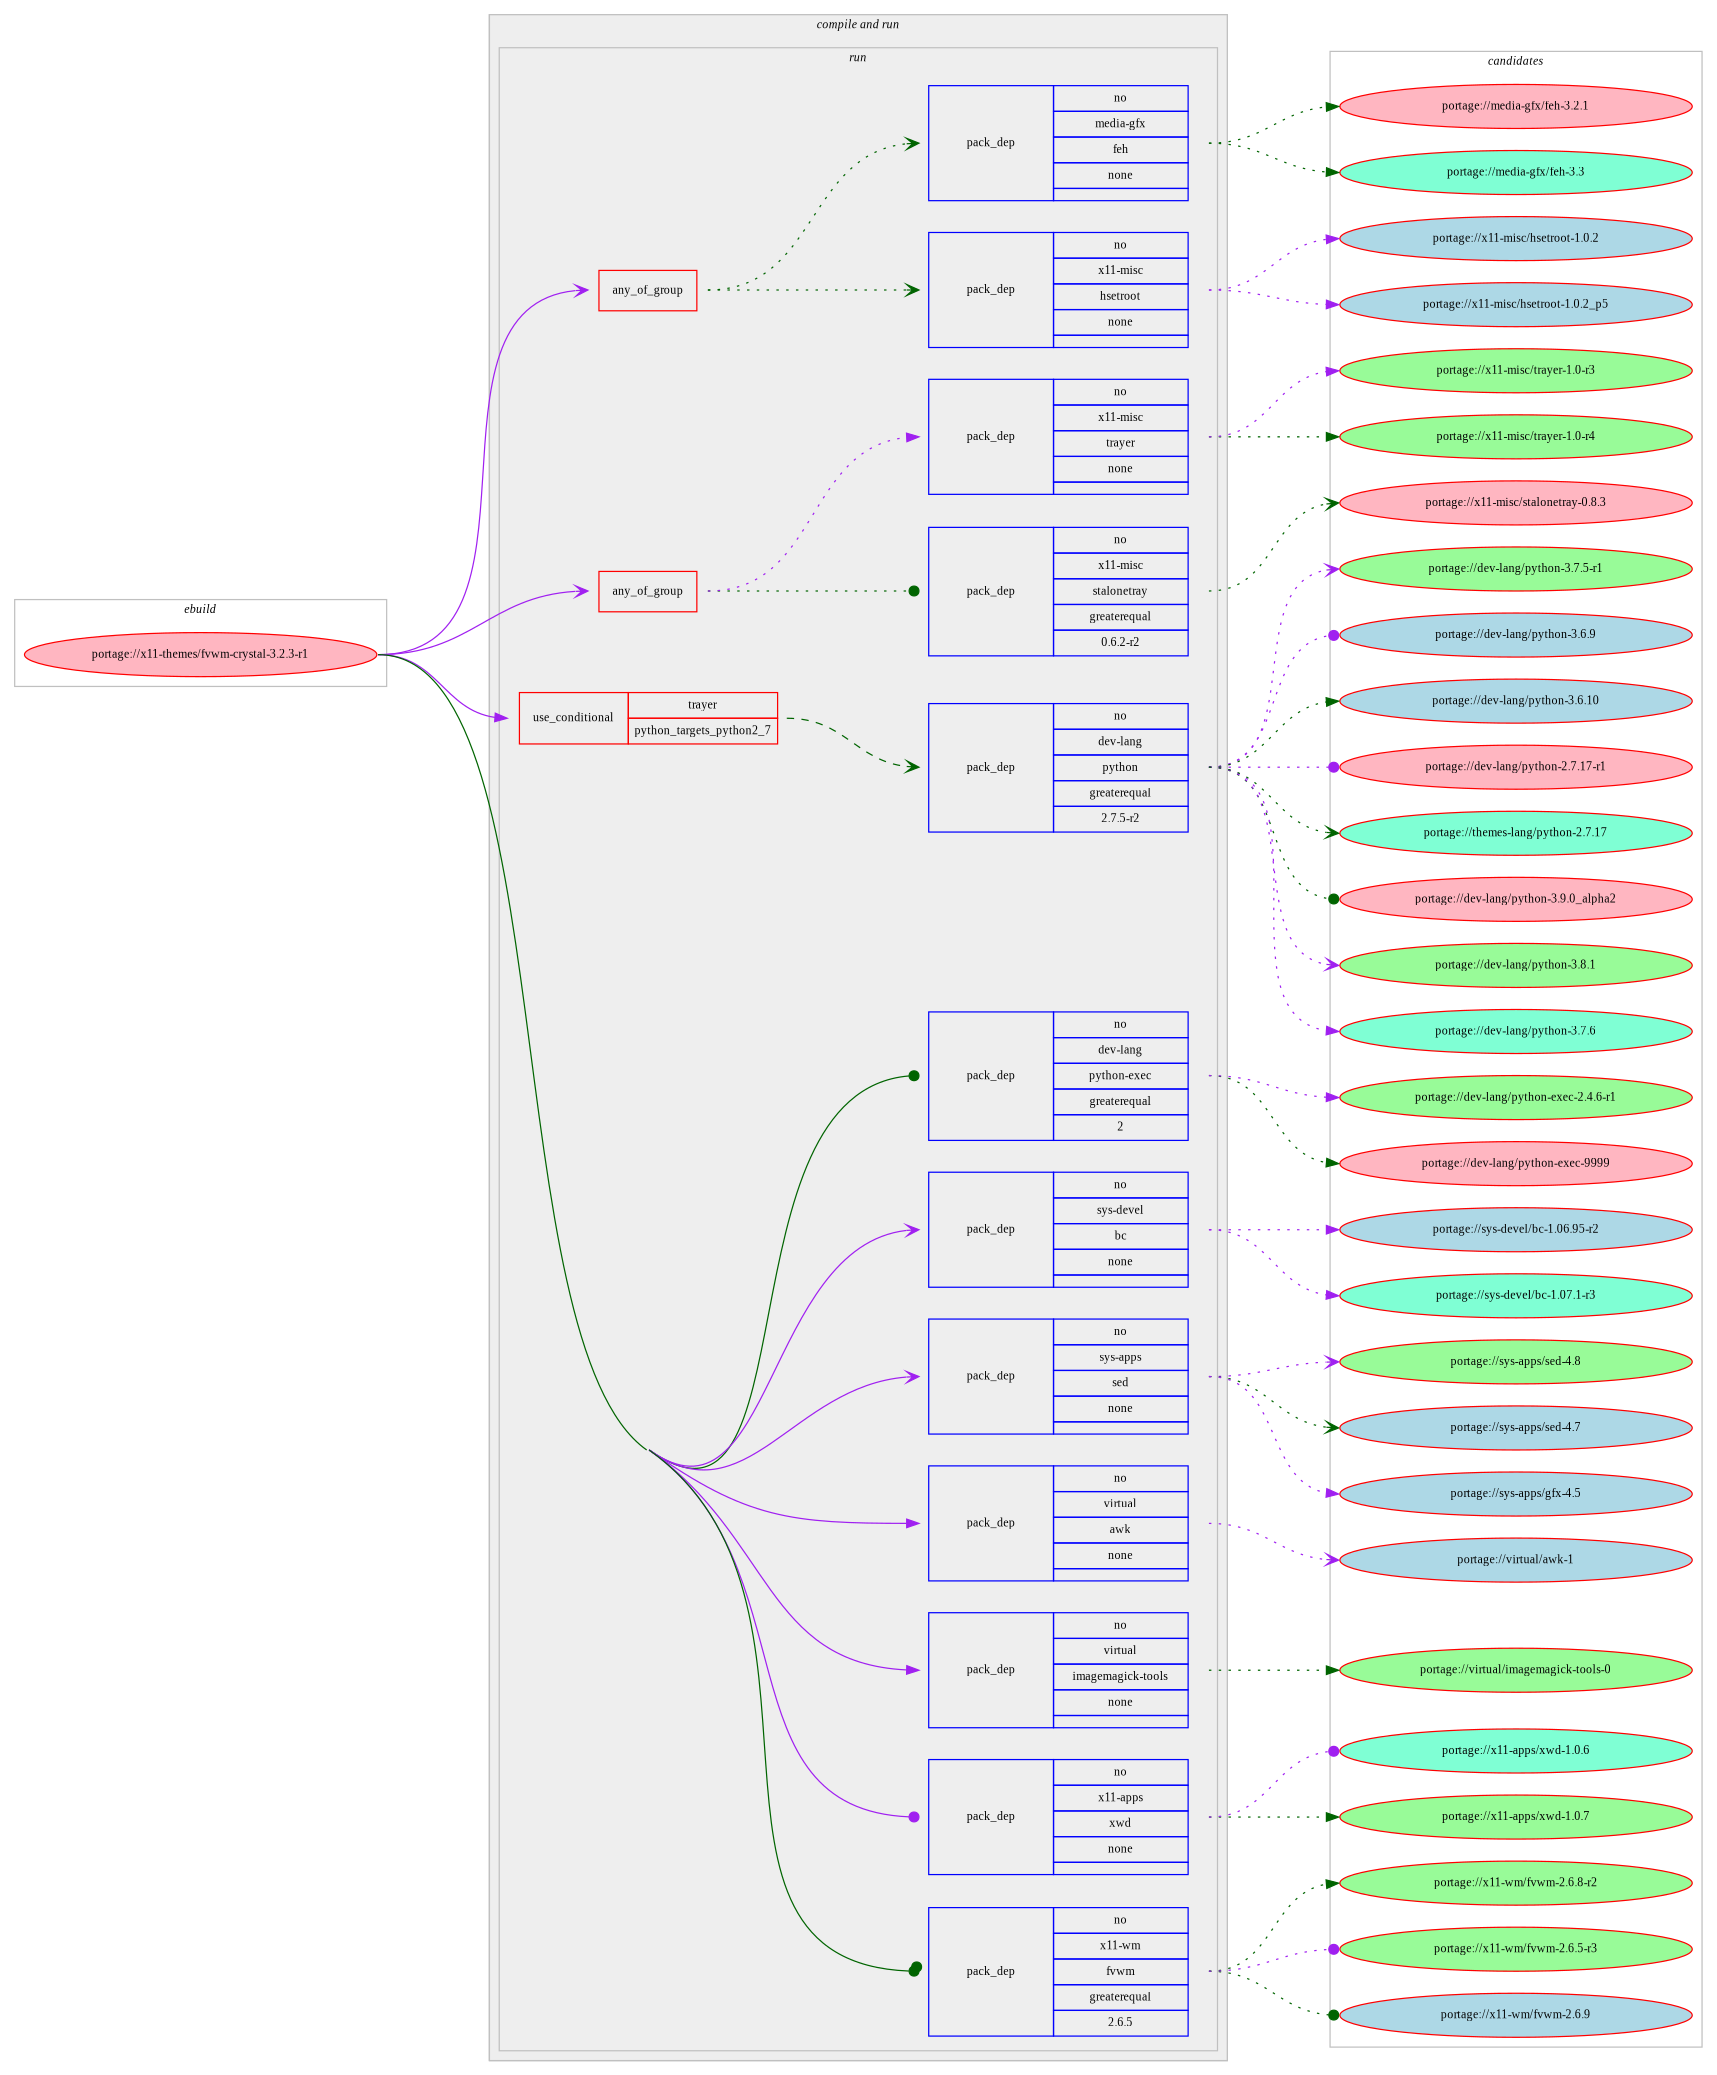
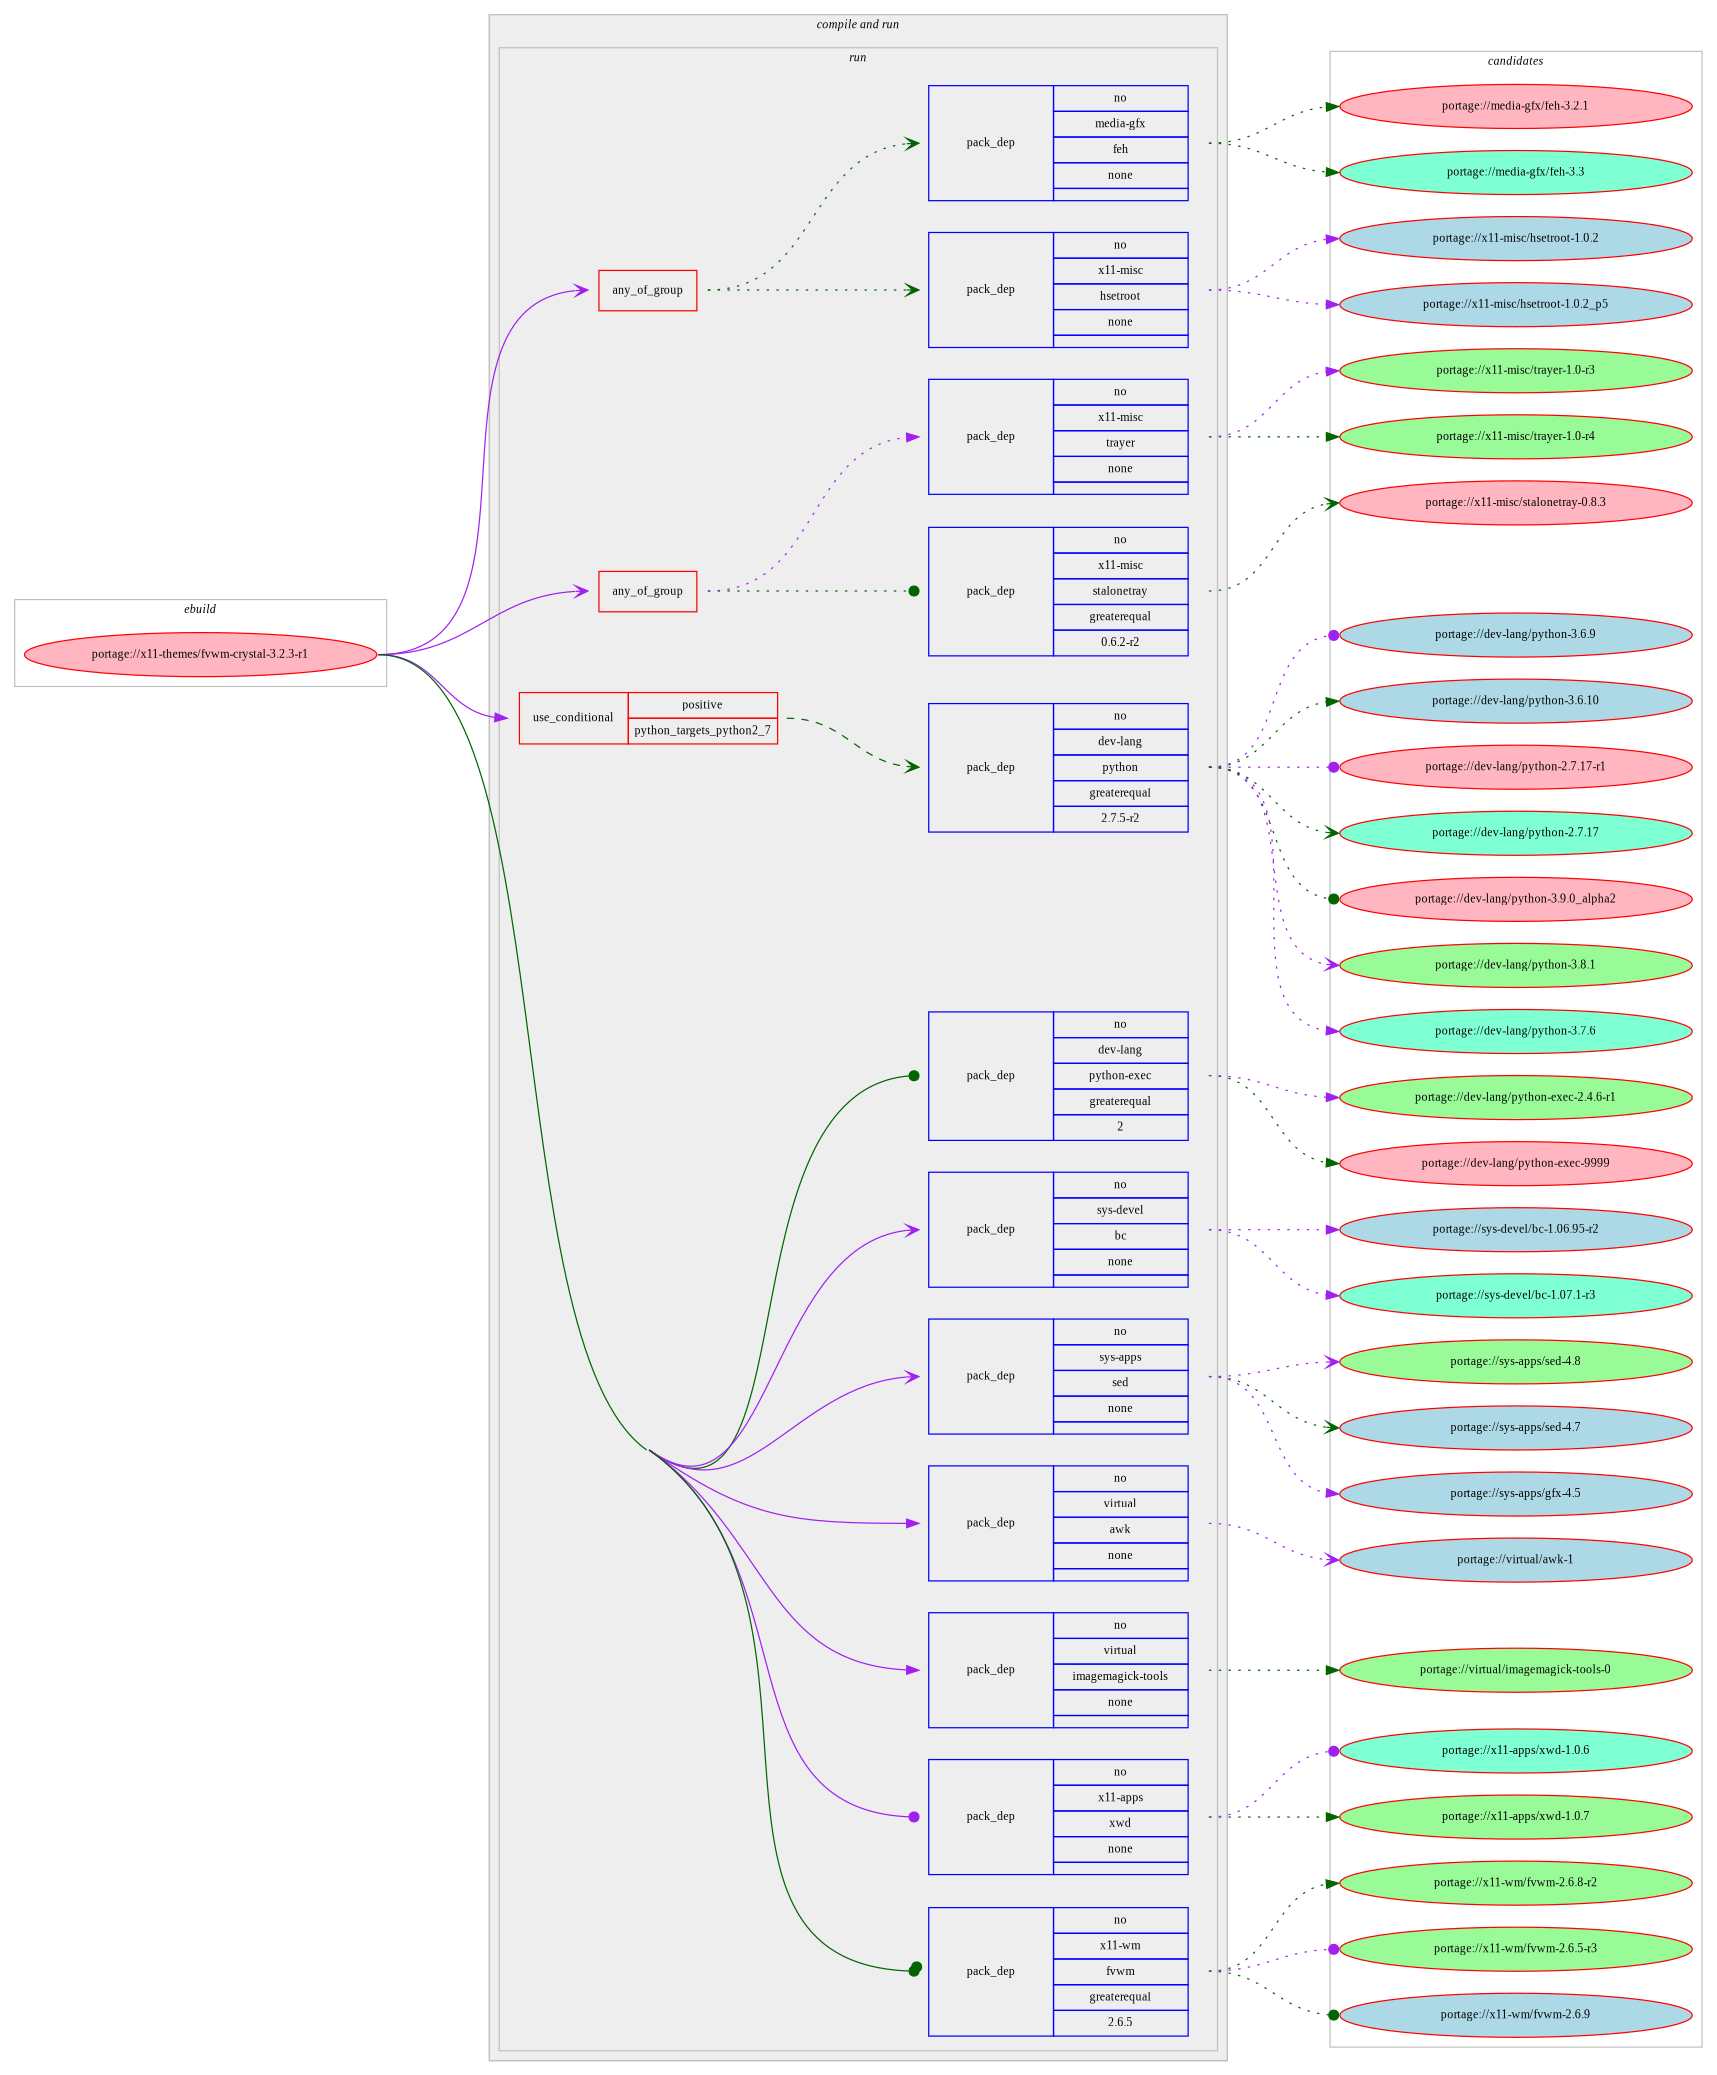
(1516, 569) -> none
(703, 705) -> (703, 705)
(1516, 833) -> (1516, 833)
